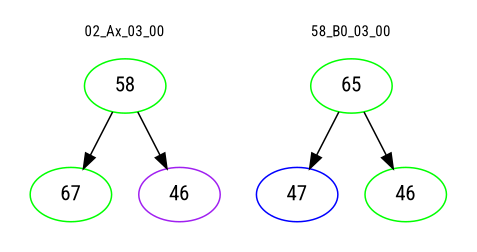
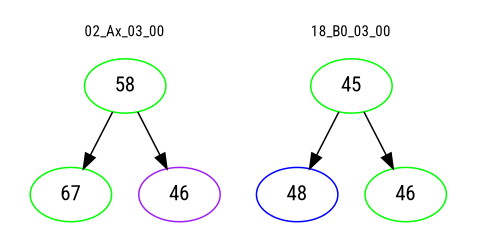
(351, 32) -> (351, 32)
(351, 86) -> (351, 86)
(297, 195) -> (297, 195)
